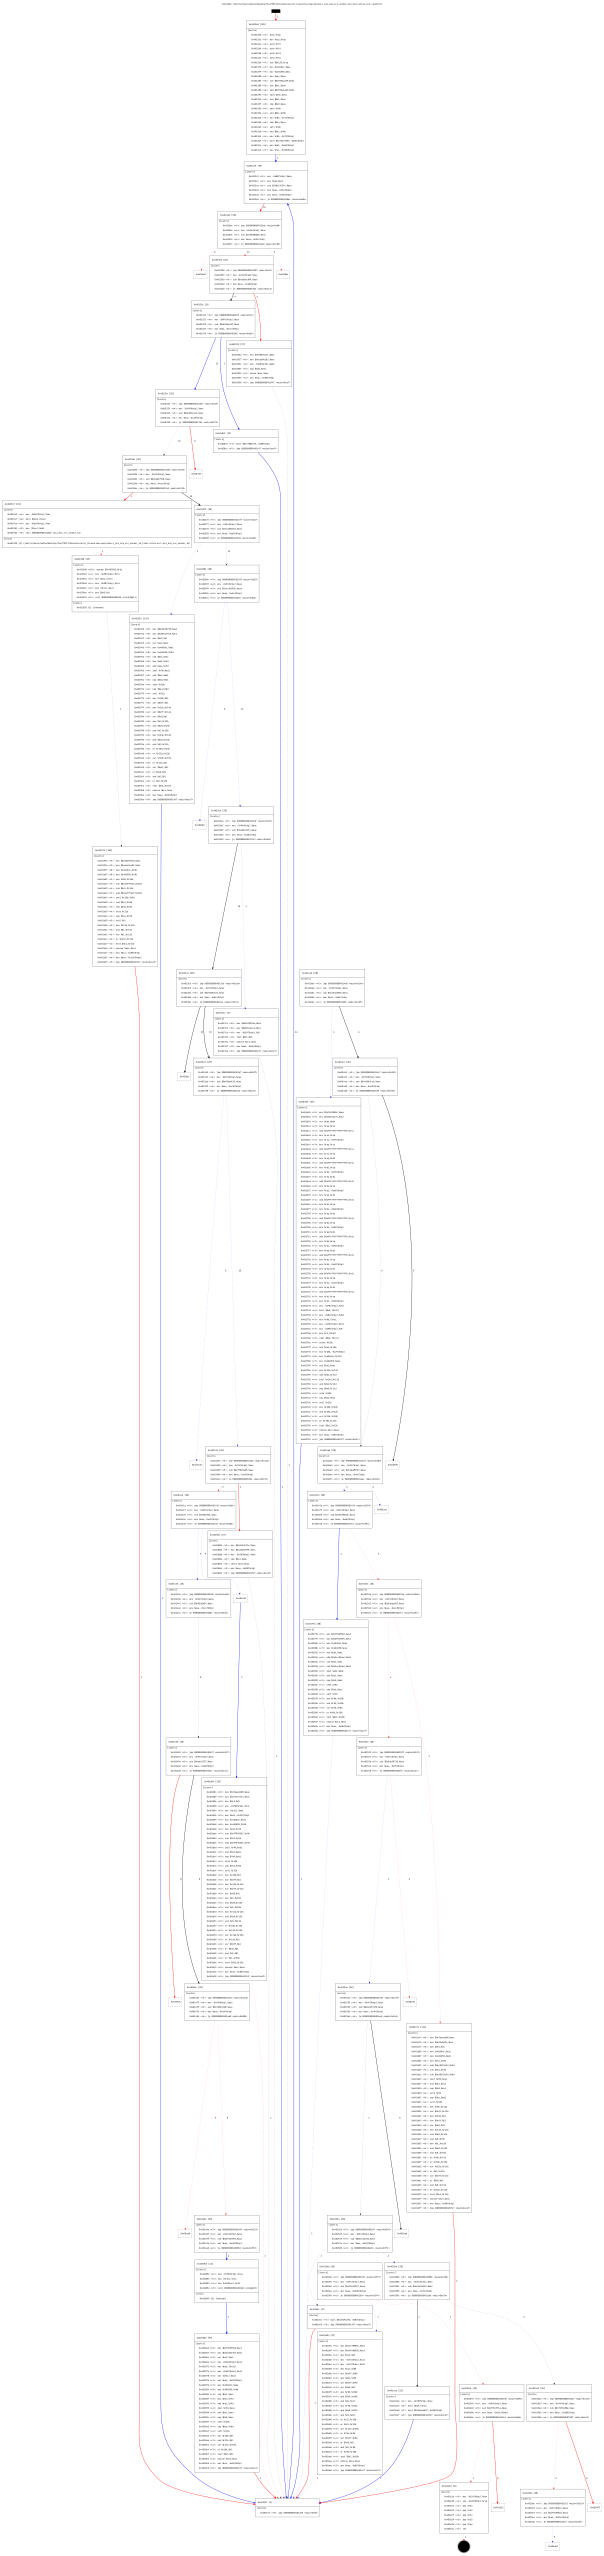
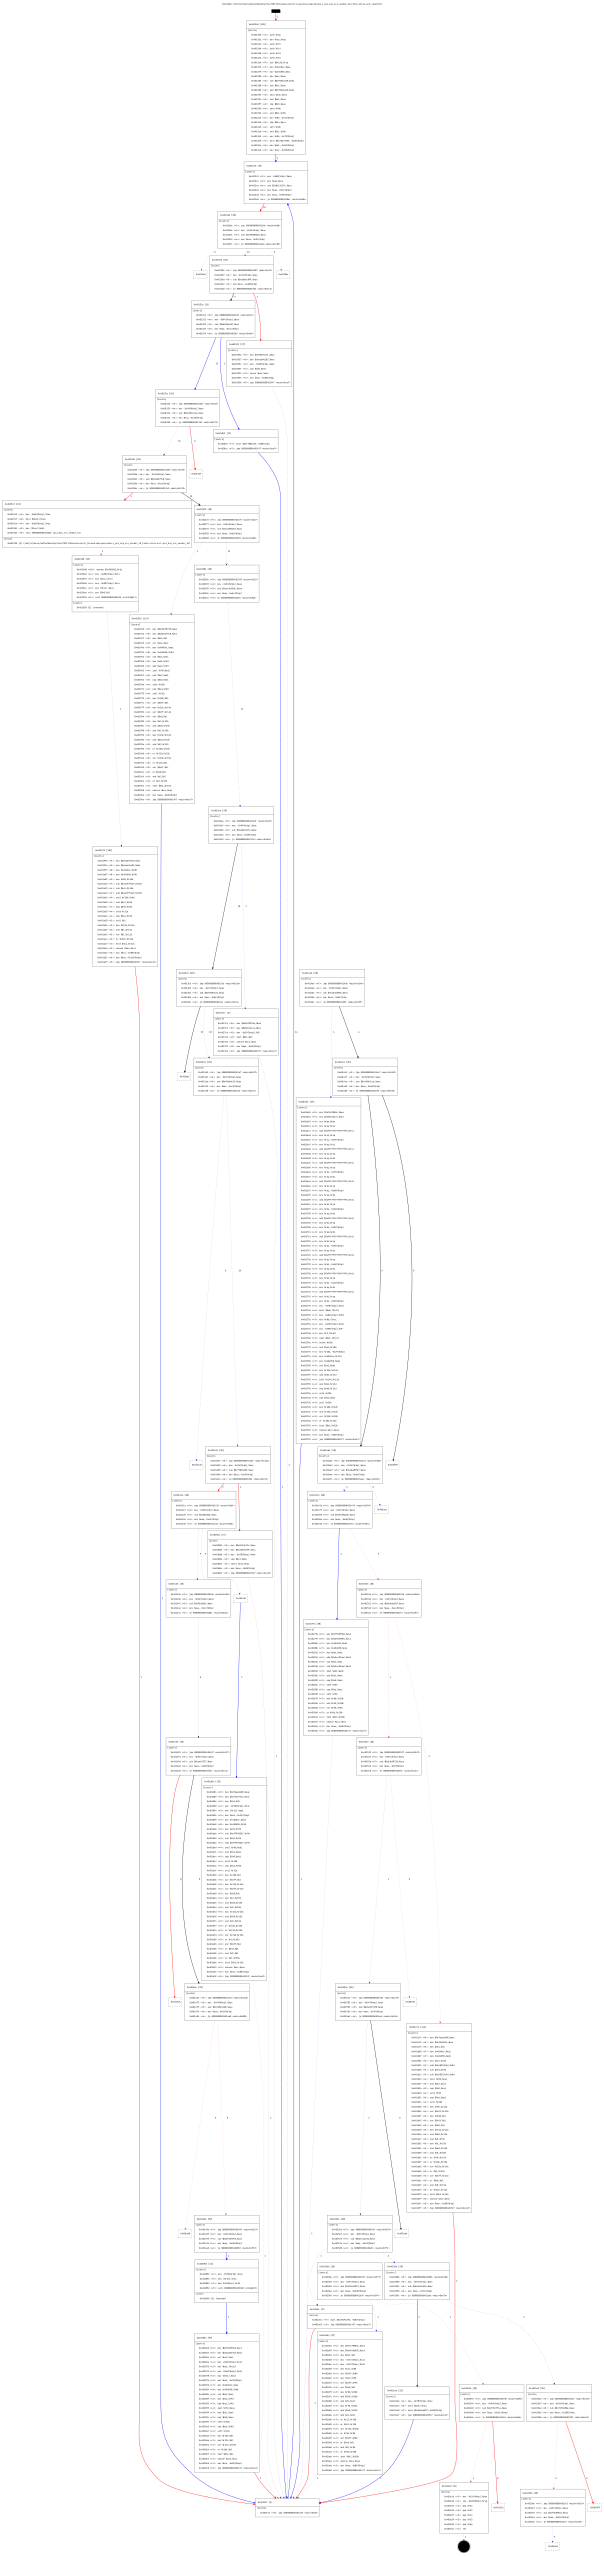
(199, 825) -> none
(204, 1032) -> (204, 1032)
(380, 1270) -> (380, 1270)
(221, 1487) -> (221, 1487)
